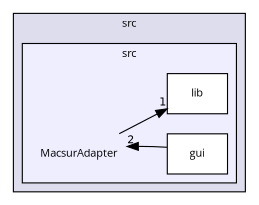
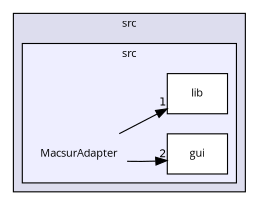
(153, 147) -> (141, 161)
